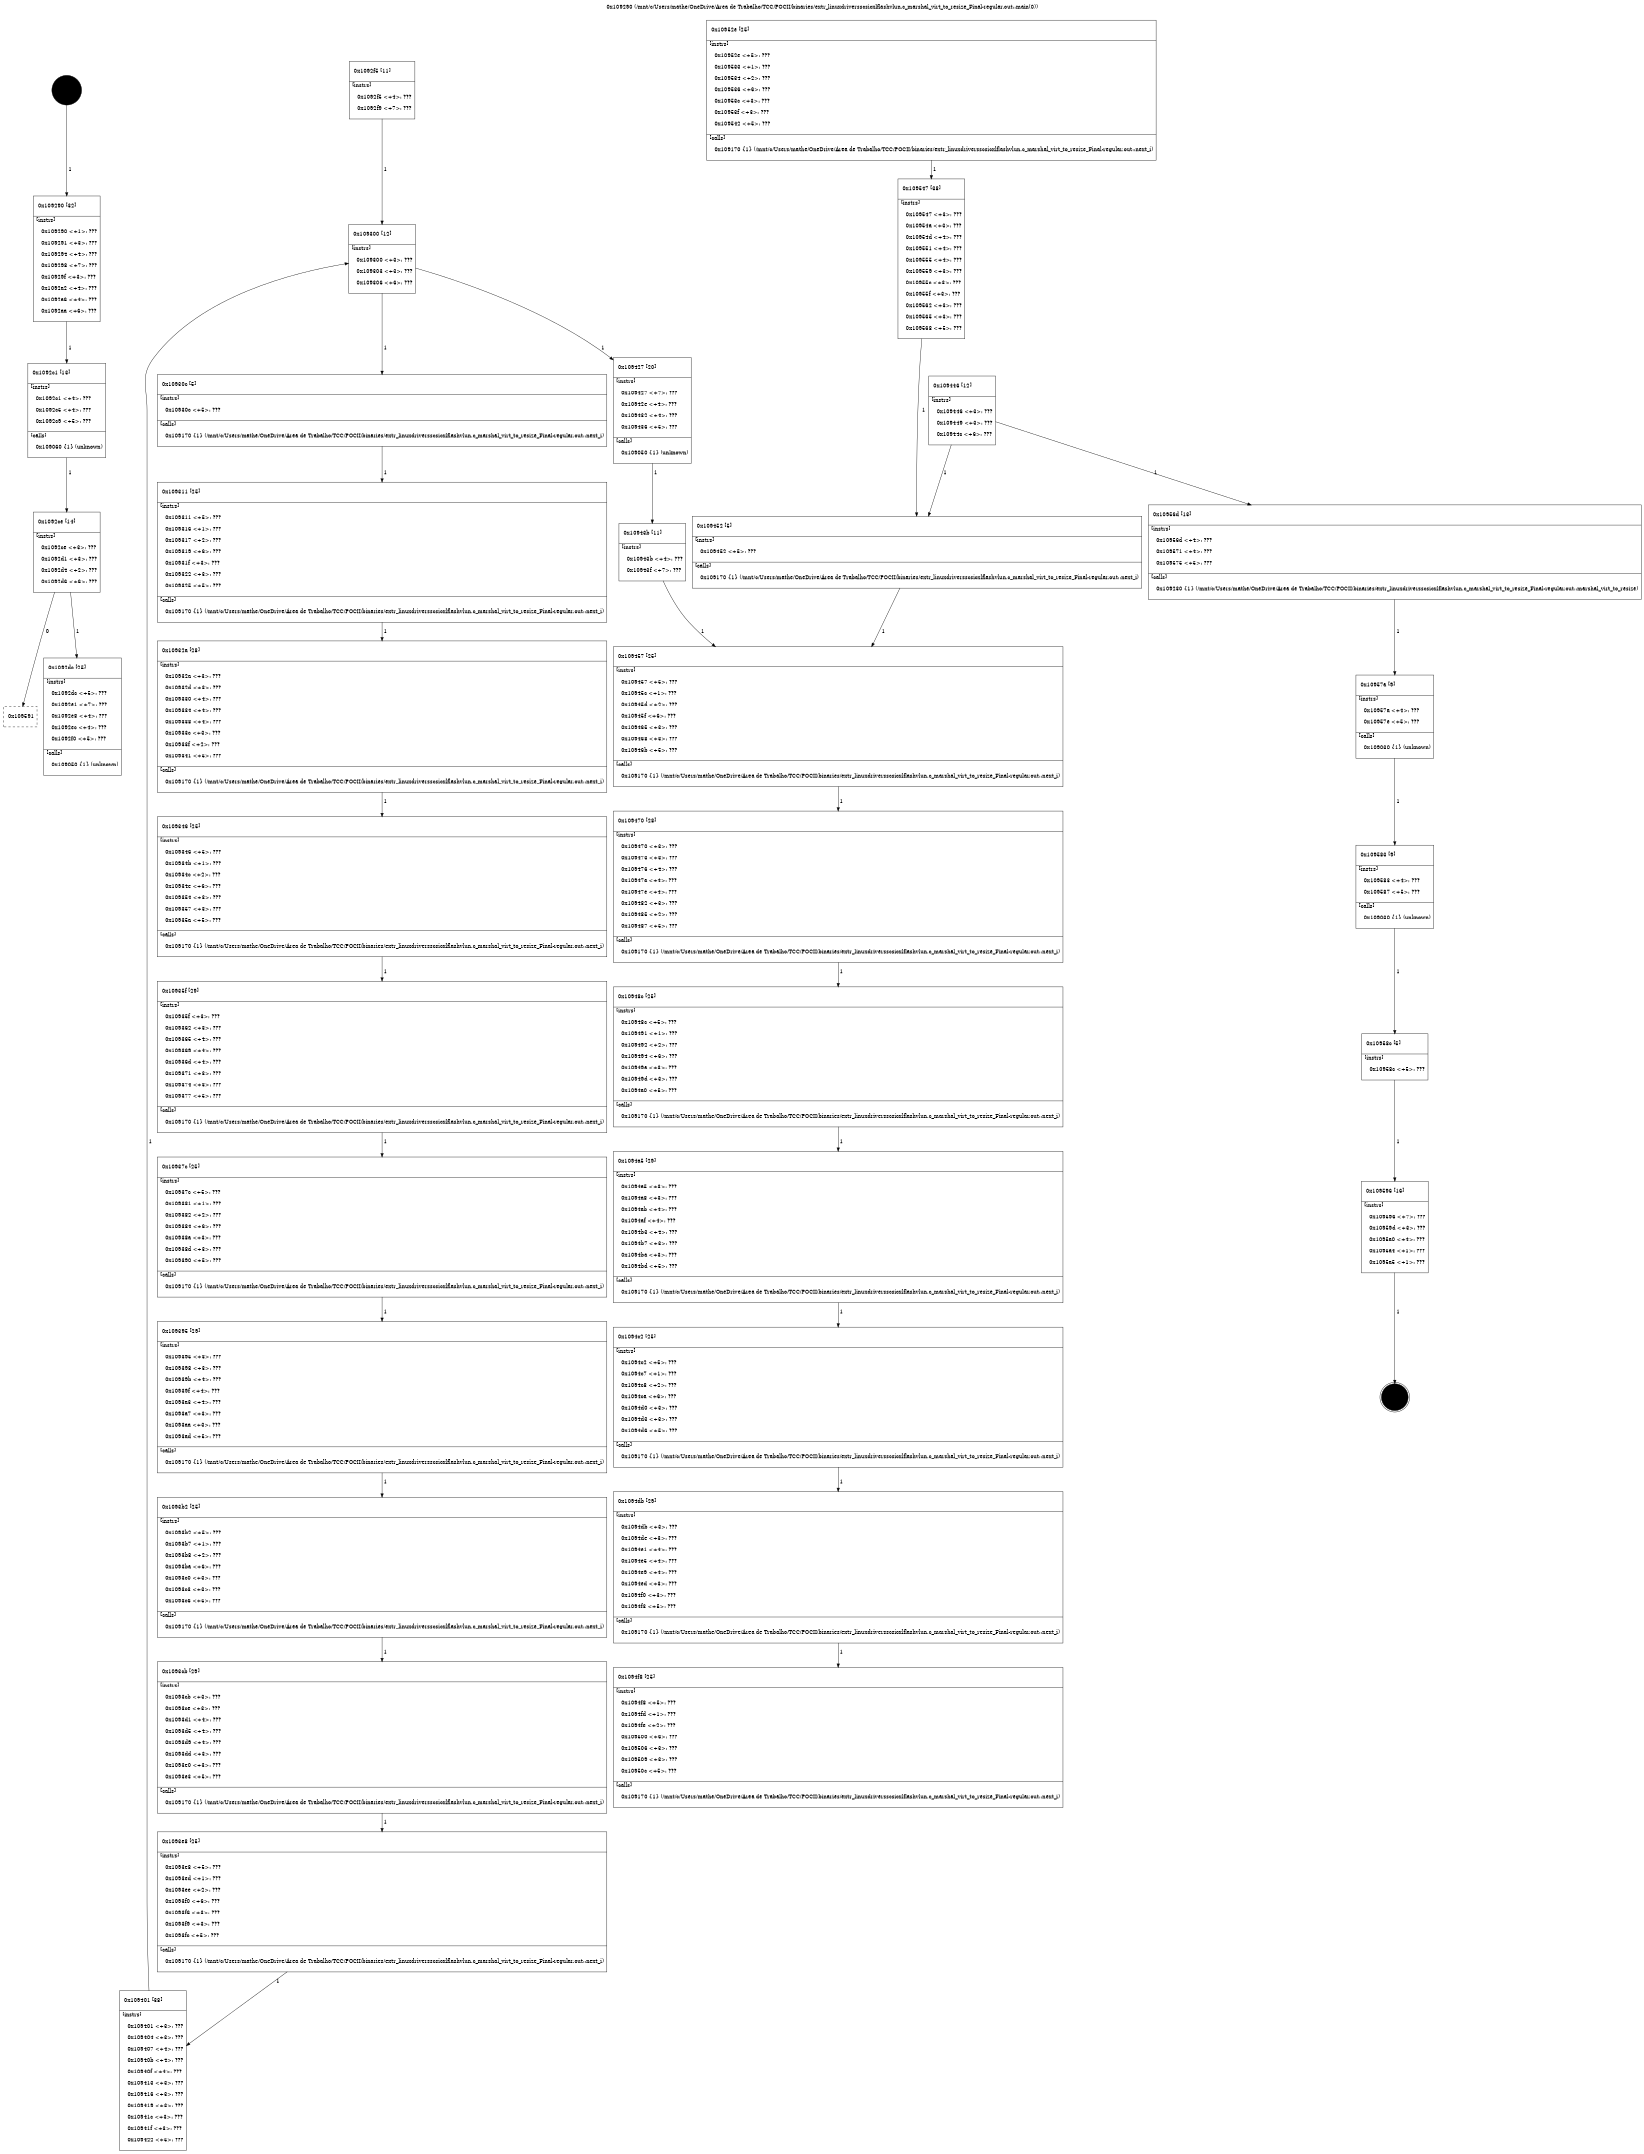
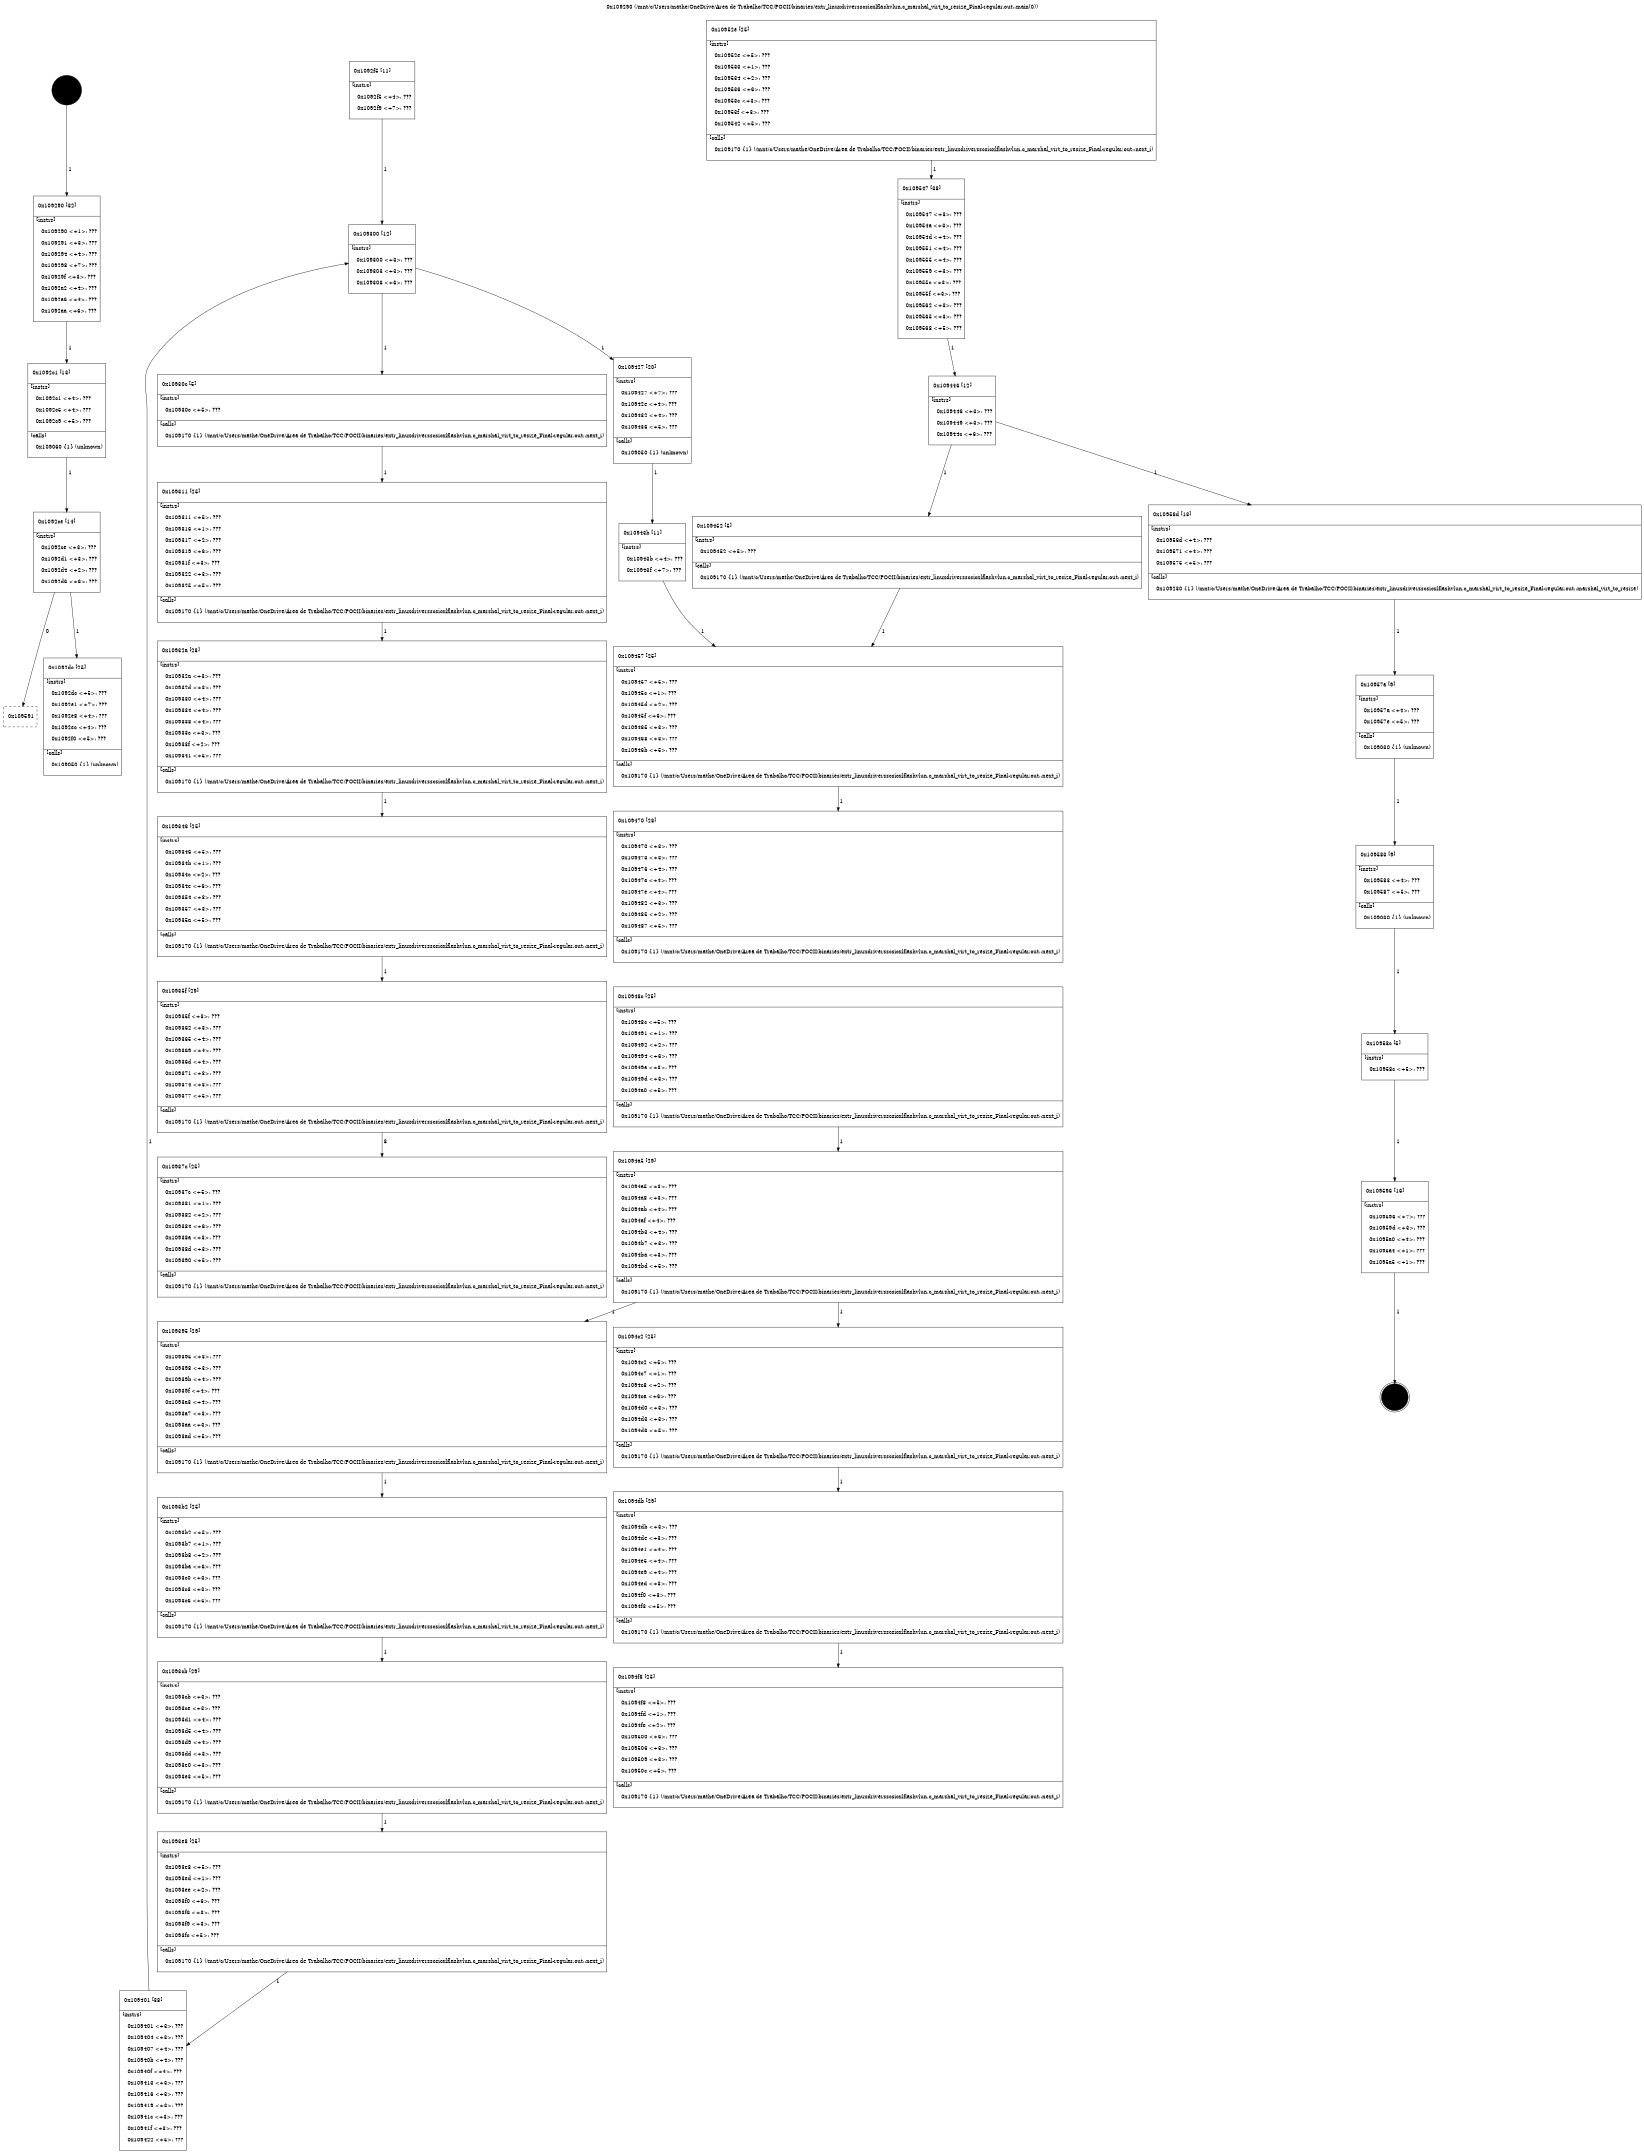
(917, 426) -> (951, 356)
(838, 973) -> none
(385, 1142) -> (385, 1142)
(382, 1307) -> (612, 1311)
